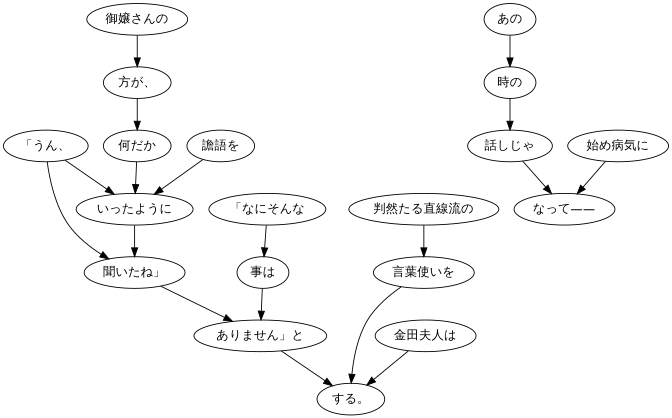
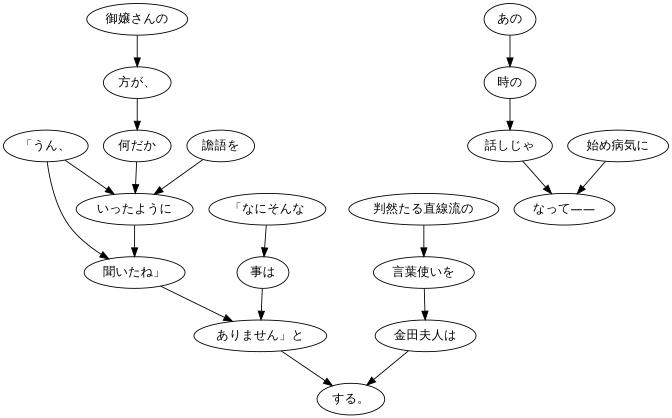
(365, 324) -> (425, 300)
